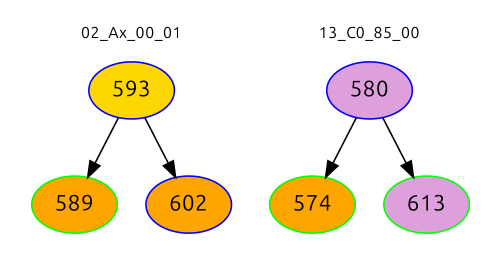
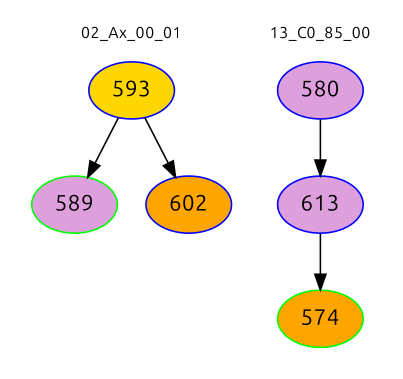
(345, 140) -> (320, 254)
(75, 205) -> (75, 205)
(427, 205) -> (320, 205)
